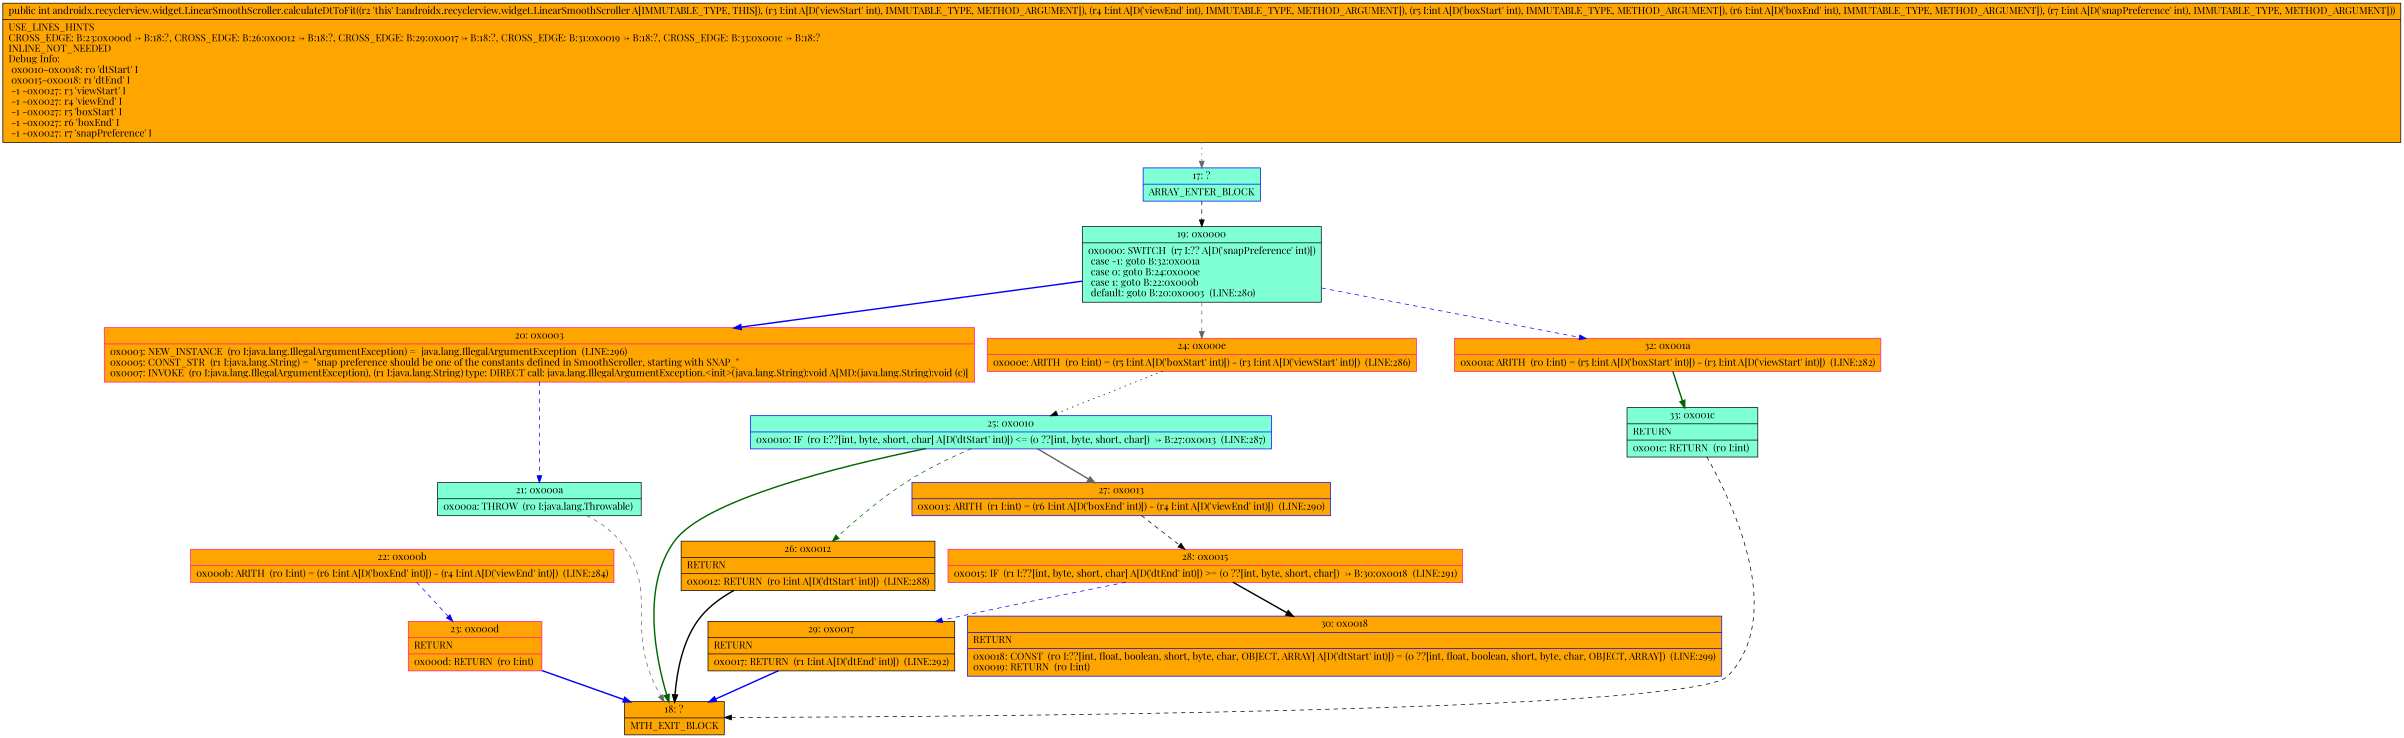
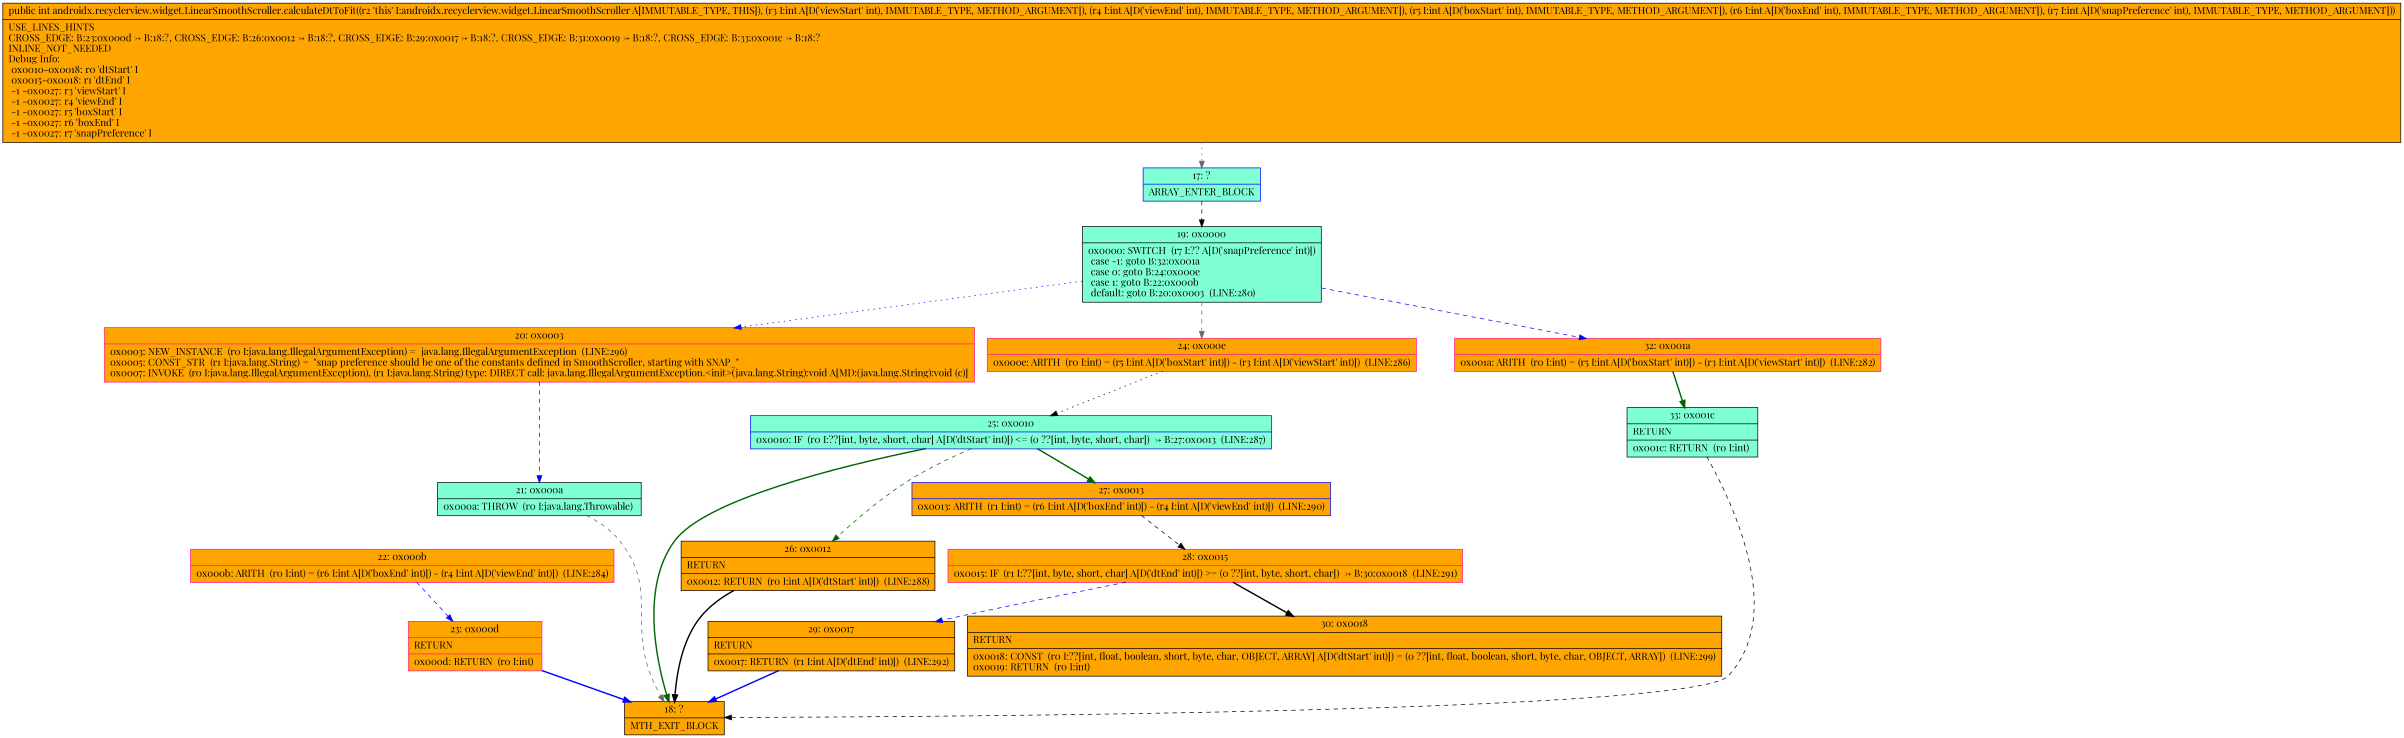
(912, 304) -> (912, 304)
(1063, 464) -> (1063, 464)
(1345, 646) -> (1345, 646)
